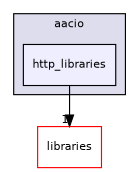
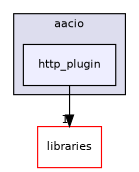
(70, 65) -> (70, 65)
